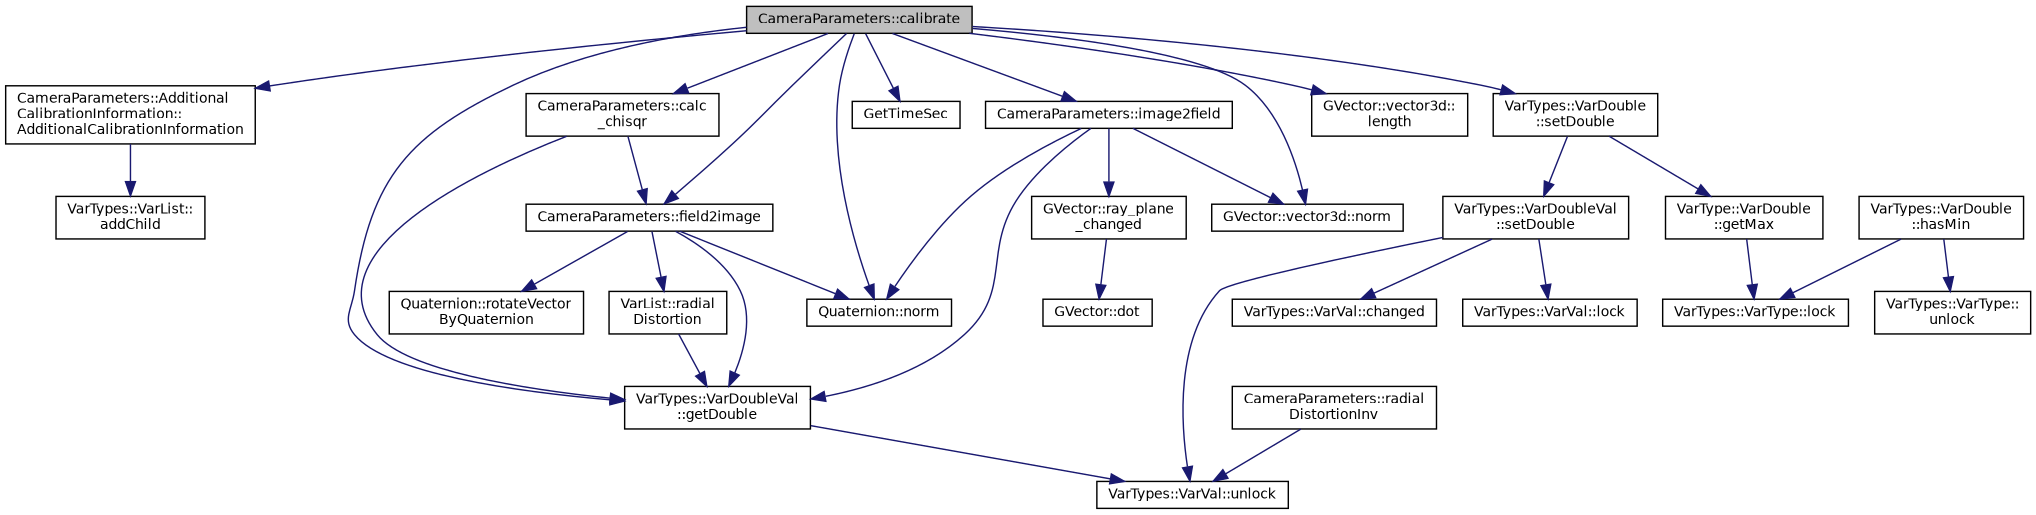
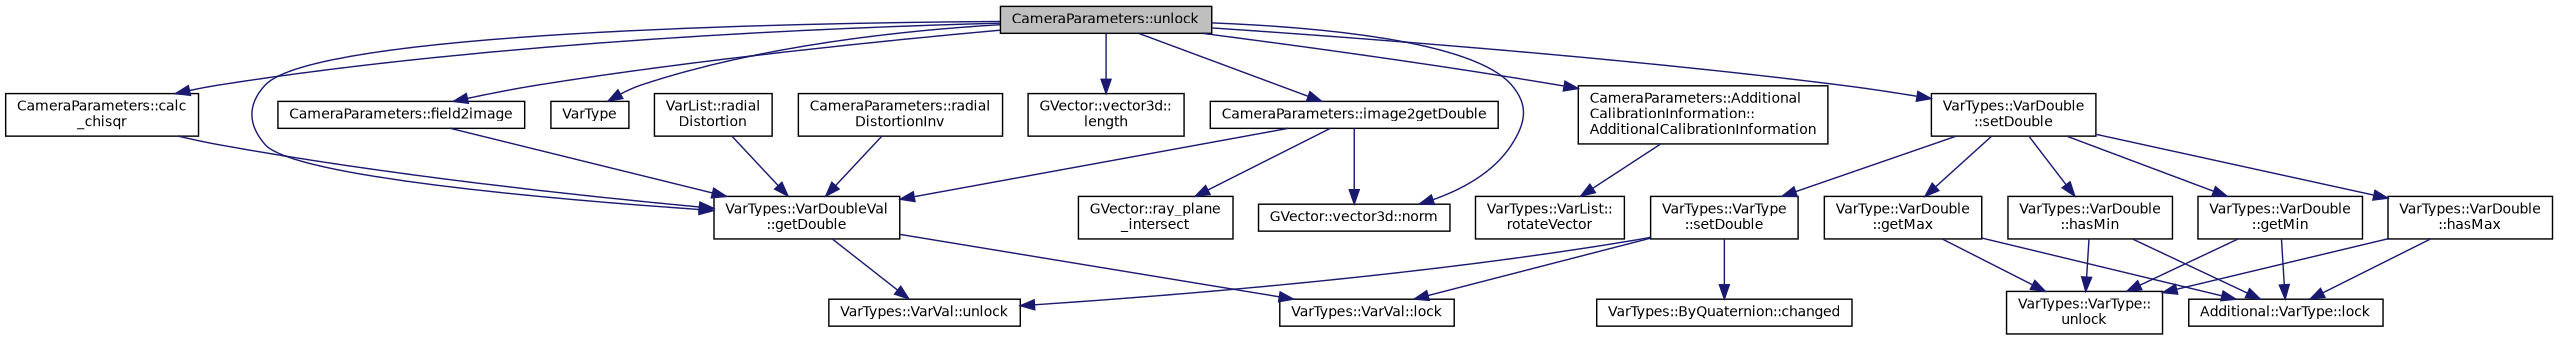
(859, 20) -> (1106, 20)
(906, 115) -> (590, 115)
(1109, 115) -> (1354, 115)
none -> (2048, 161)
(635, 163) -> none
(130, 218) -> (1550, 218)
(1109, 218) -> (1156, 218)
(1536, 218) -> (1724, 218)
none -> (2280, 218)
none -> (2470, 218)
(656, 254) -> none
none -> (1987, 262)
none -> (1090, 266)
(486, 313) -> none
(879, 313) -> none
(1098, 313) -> none
(1334, 313) -> (1724, 313)
(1756, 313) -> (2286, 313)
(1263, 451) -> (859, 161)
